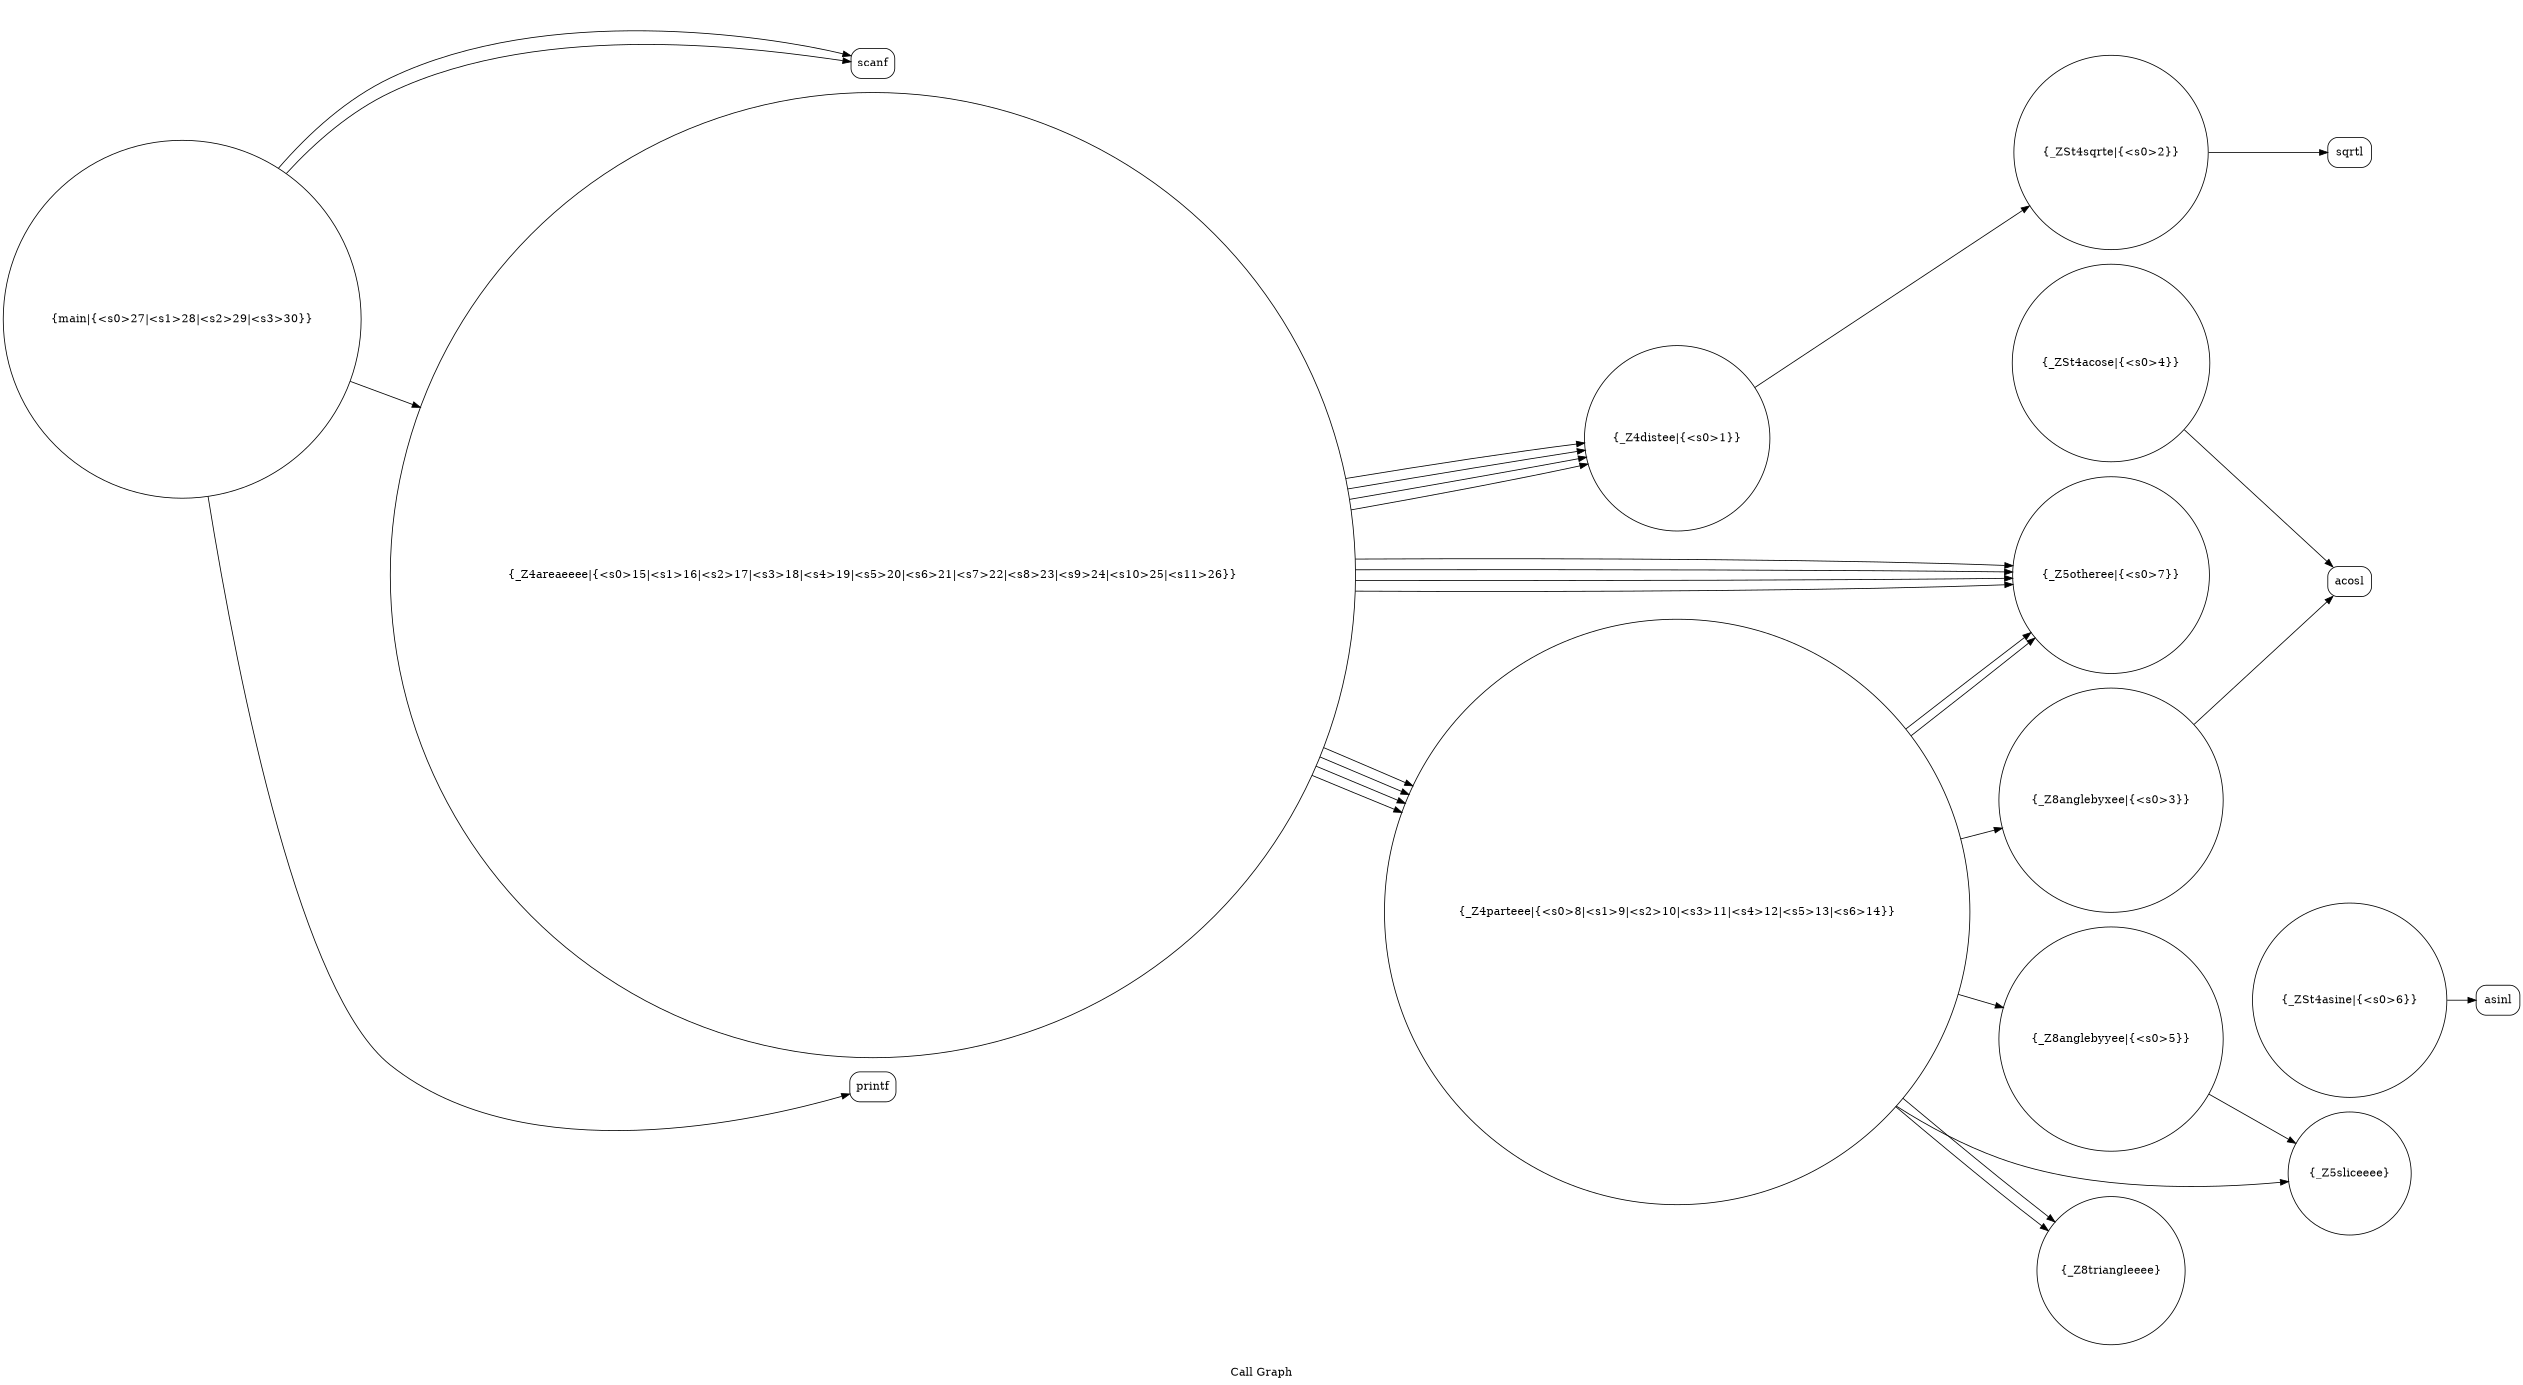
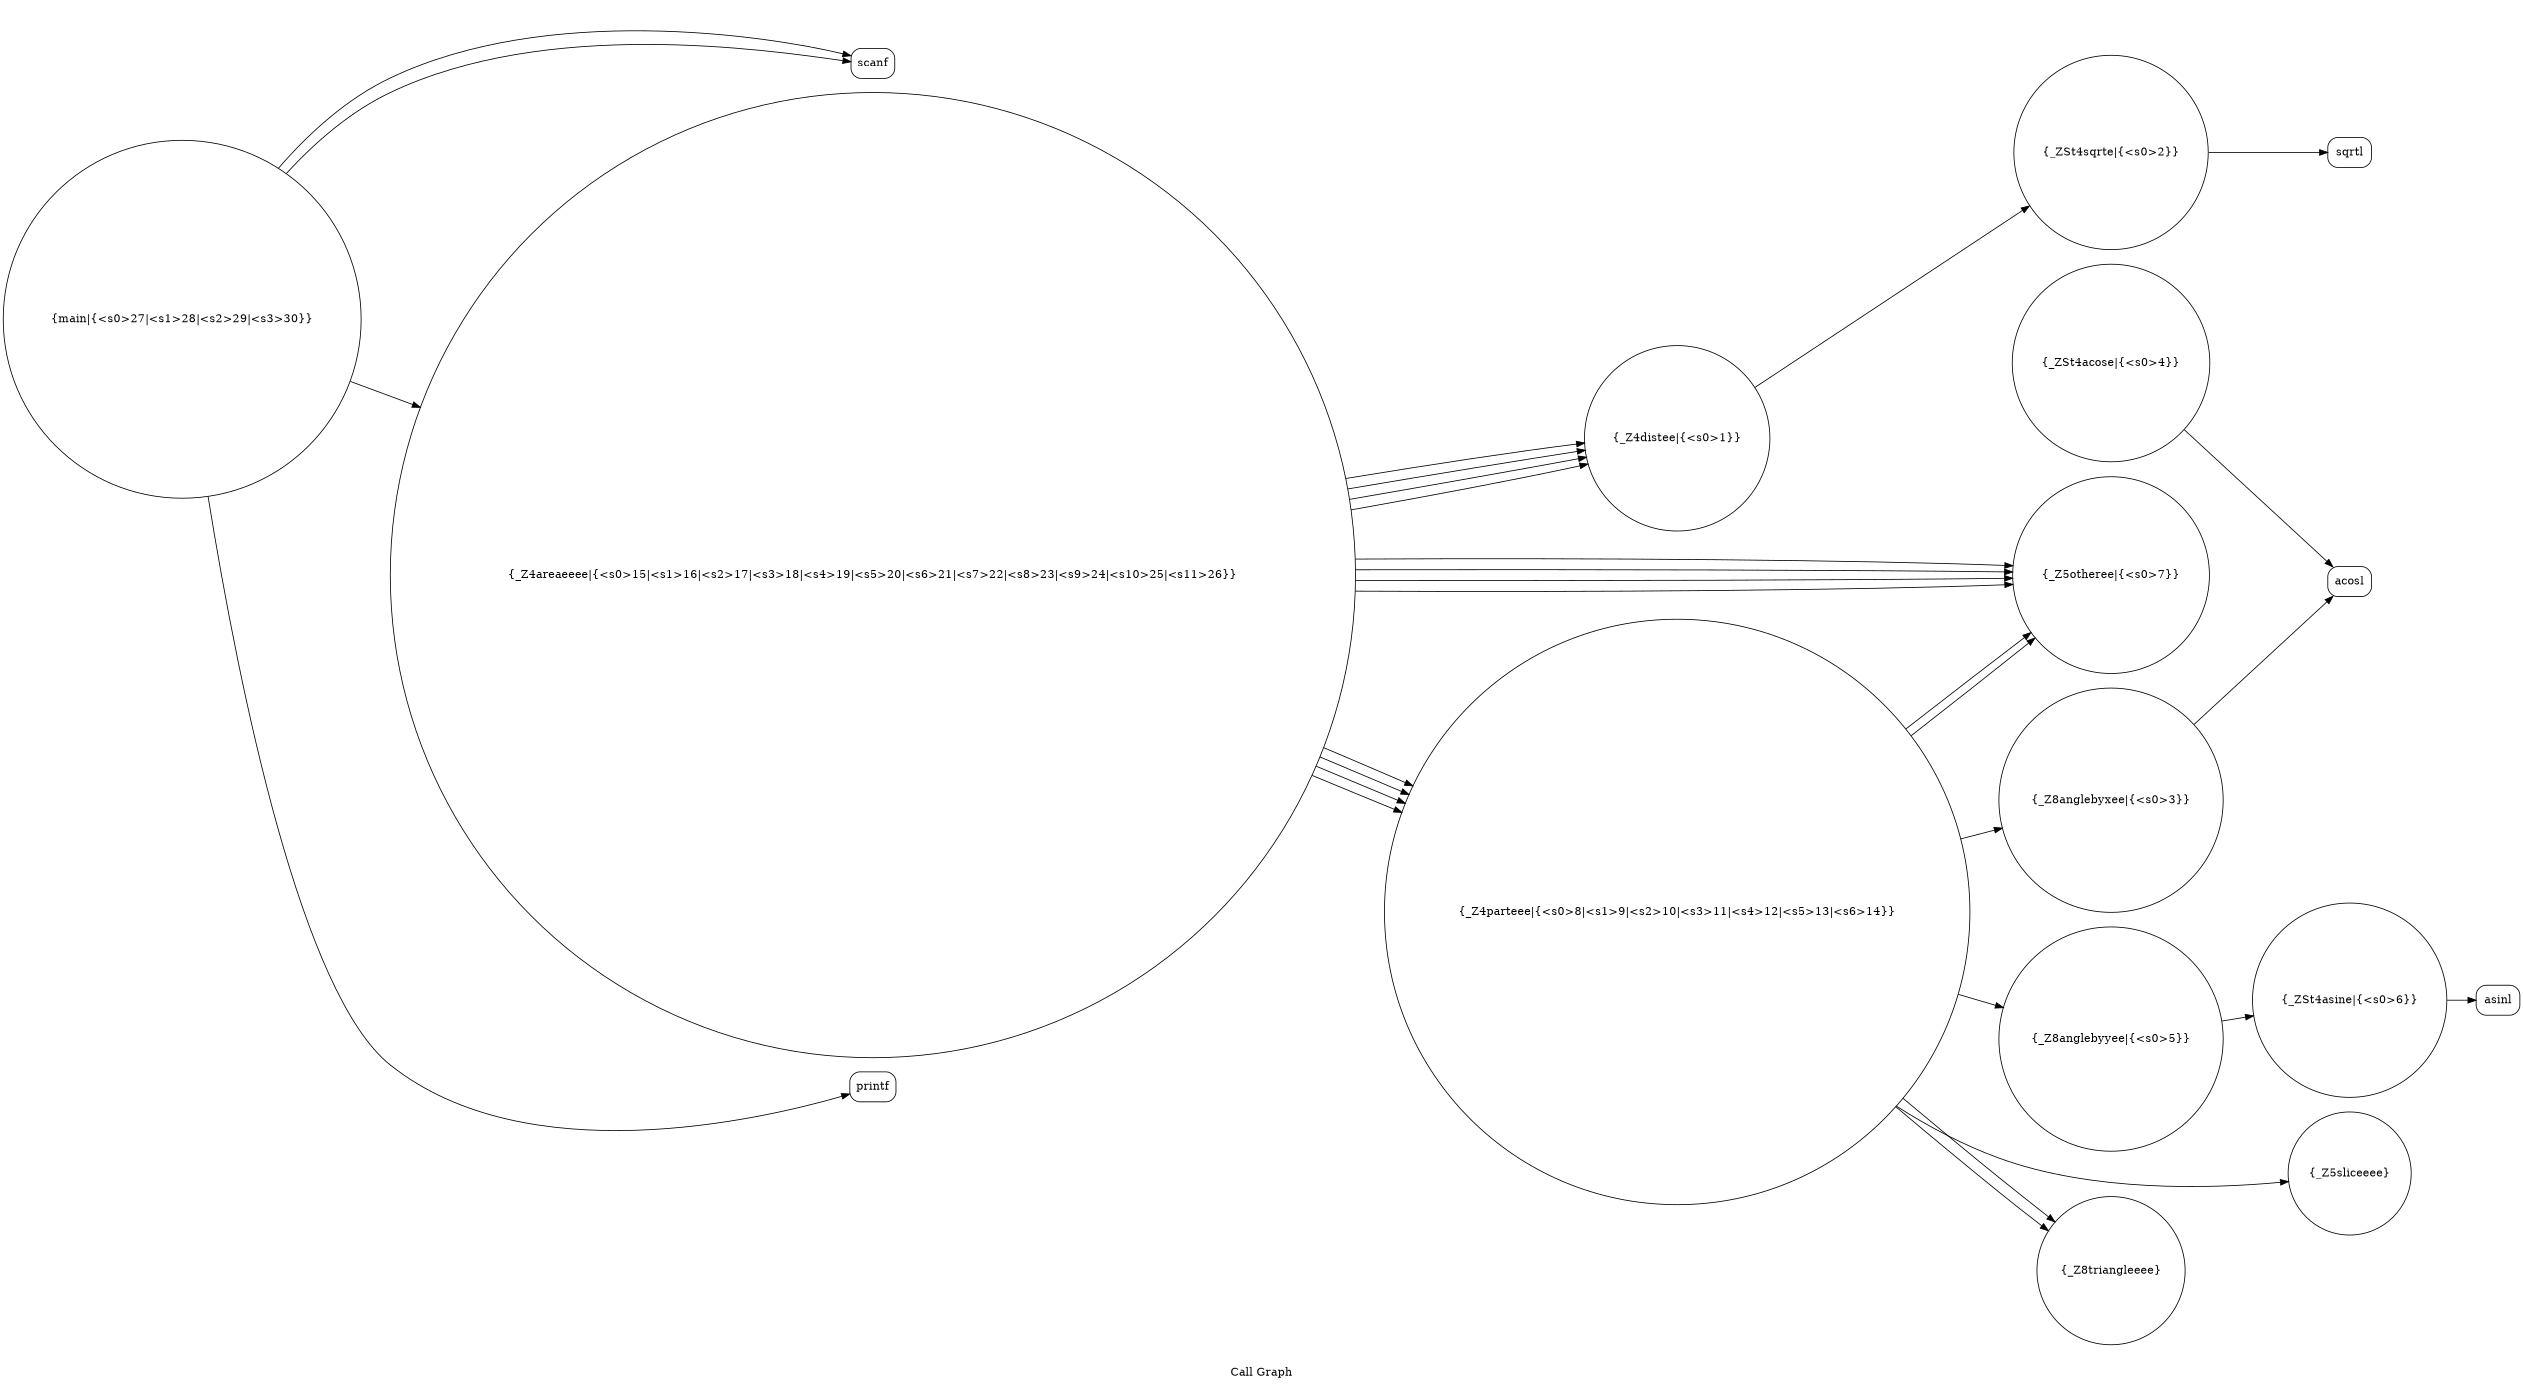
(2249, 1117) -> (2234, 1019)
